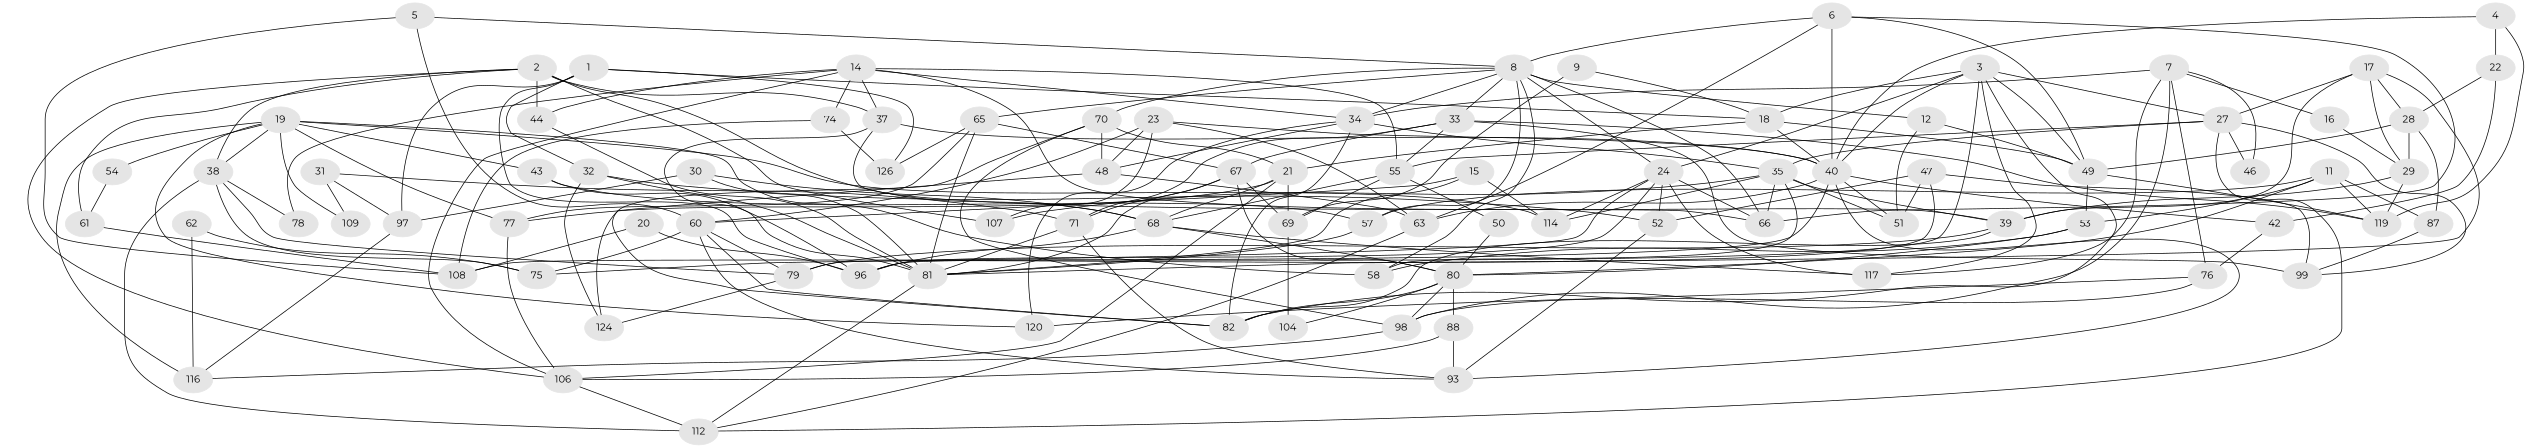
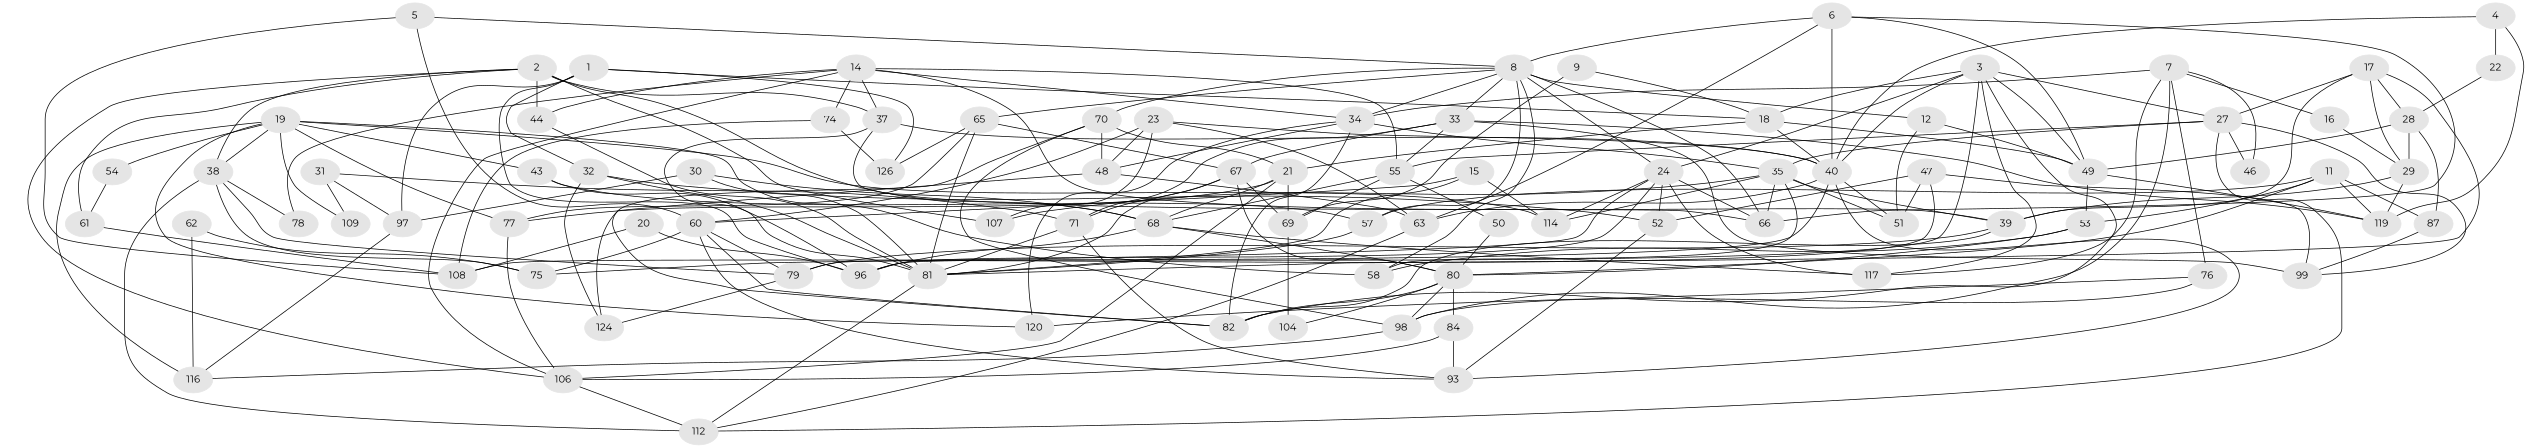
(2275, 224) -> none
(1453, 328) -> (1453, 328)
